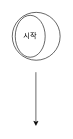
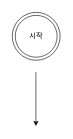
(30, 36) -> (36, 36)
